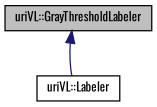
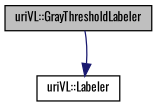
(70, 60) -> (87, 47)
